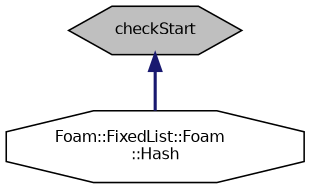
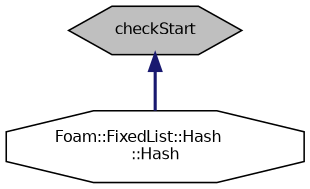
(155, 147) -> (155, 147)
